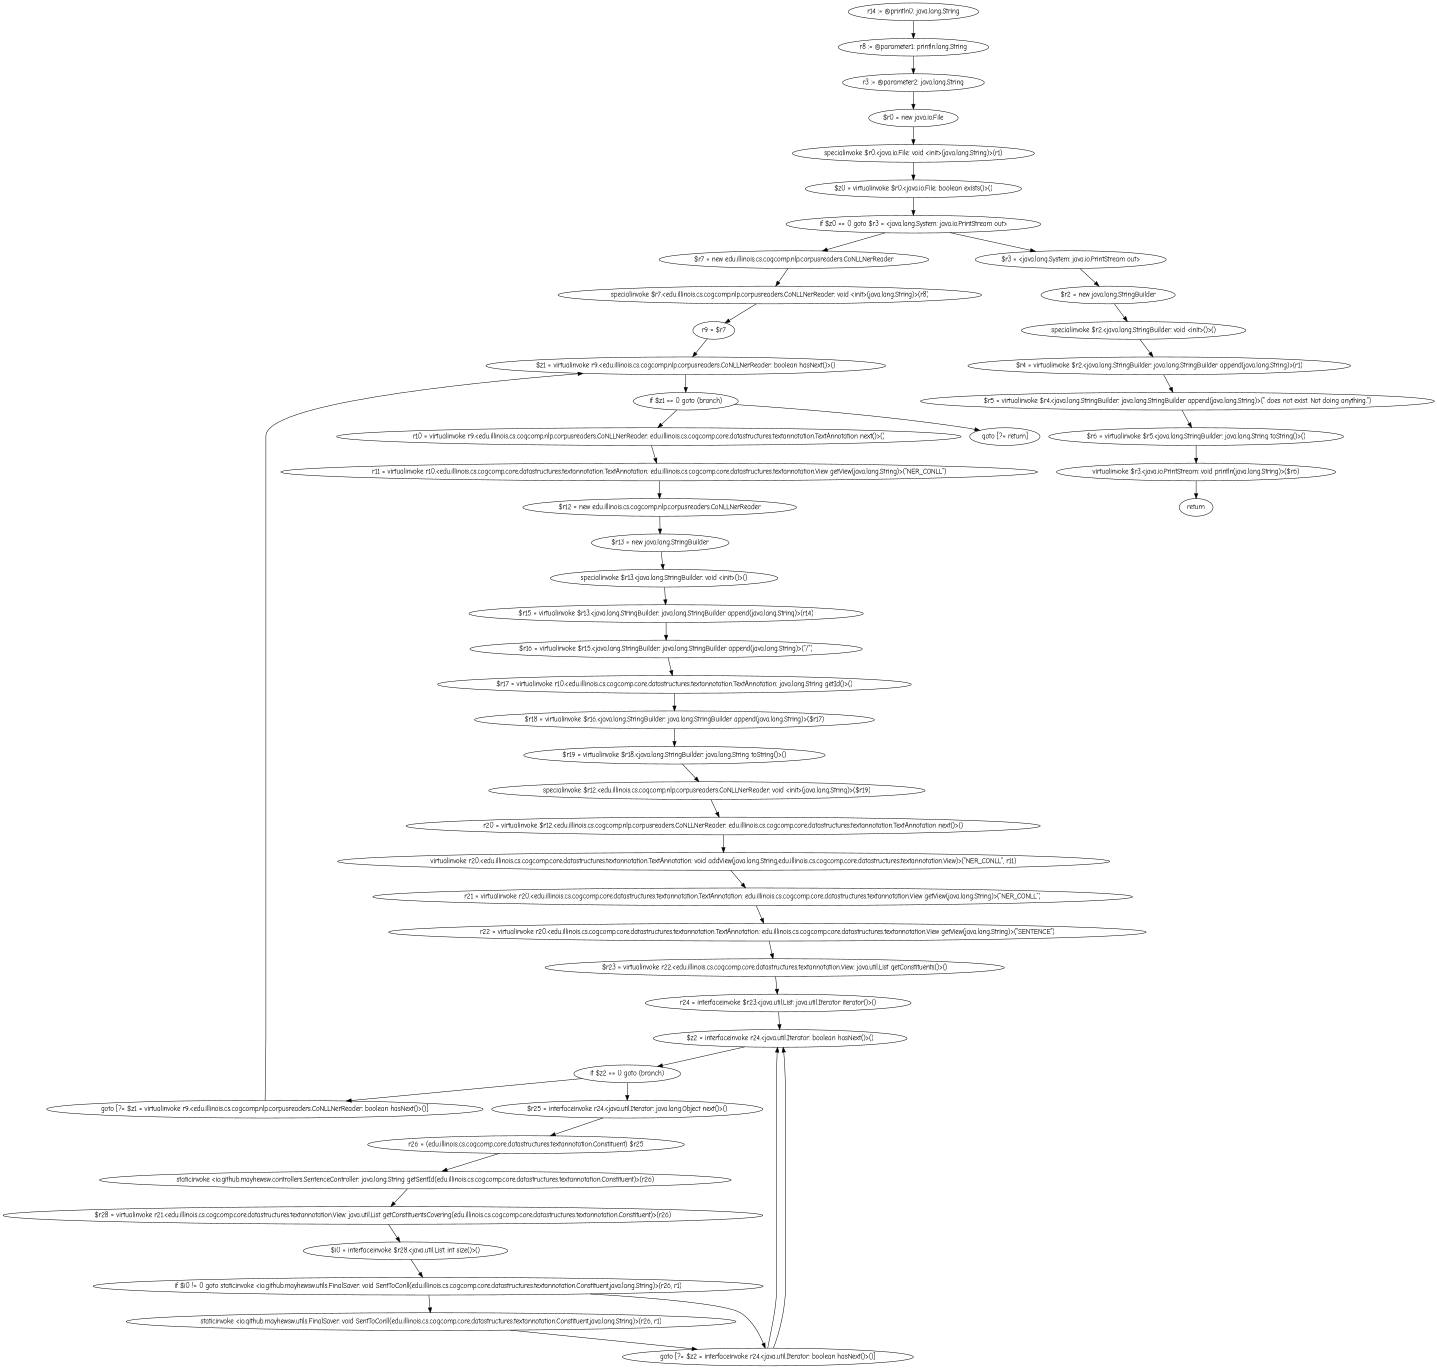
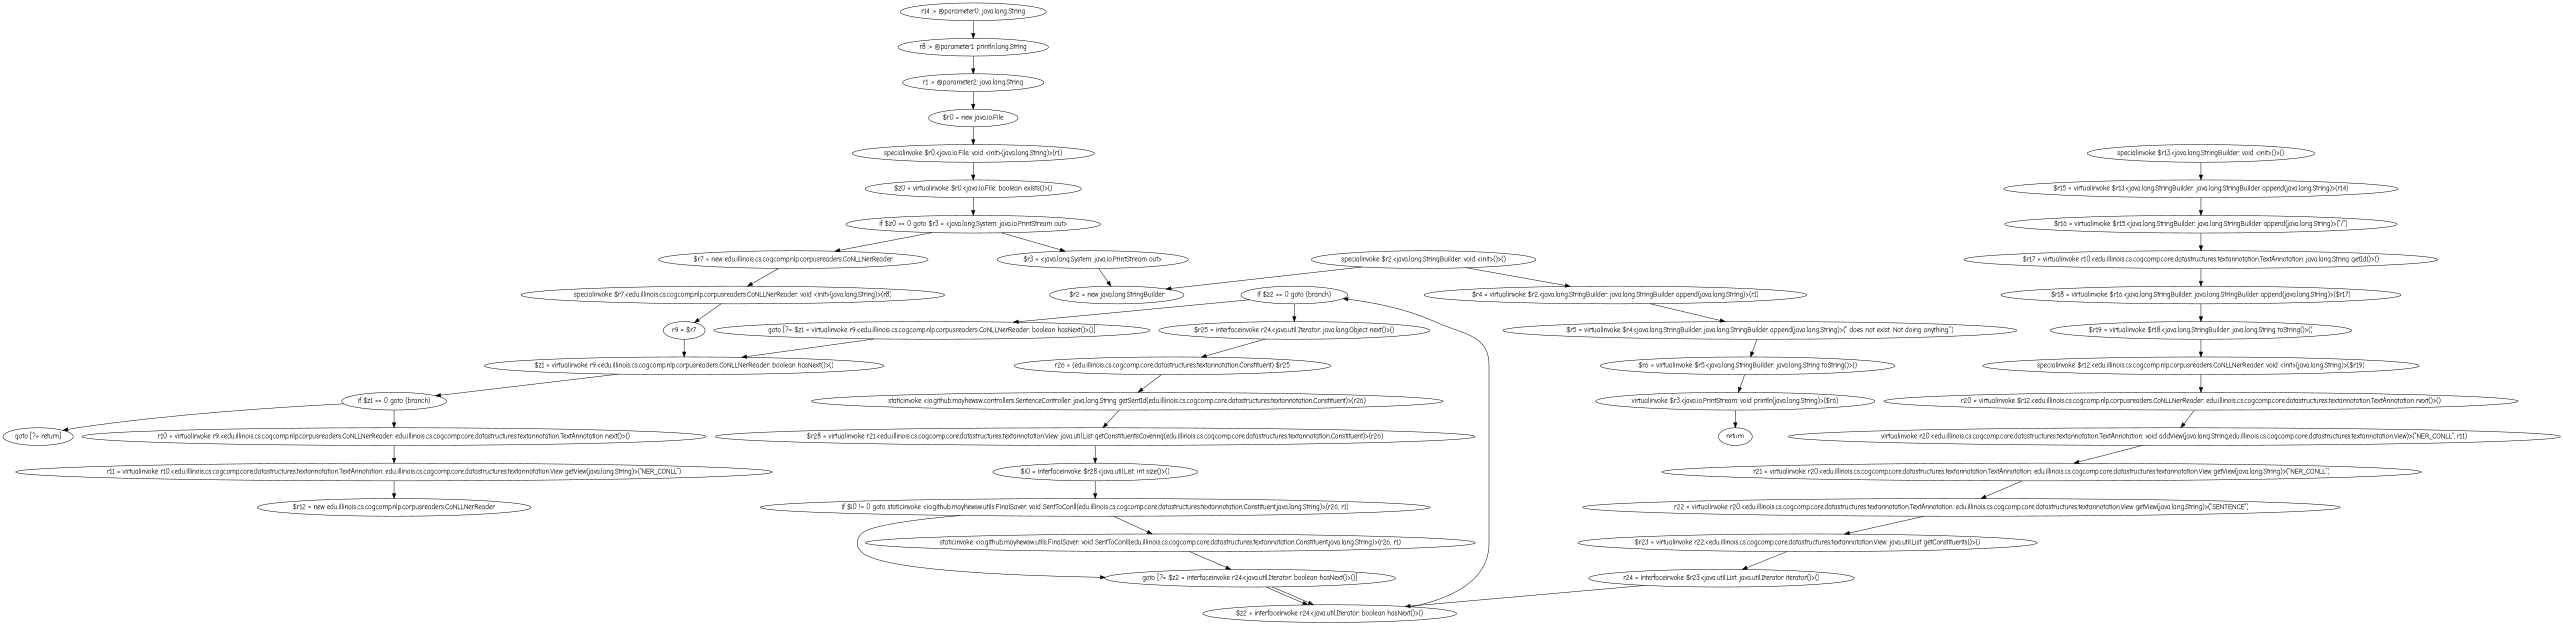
(913, 12) -> (973, 12)
(913, 83) -> (973, 83)
(1119, 311) -> (1266, 278)
(660, 543) -> none
